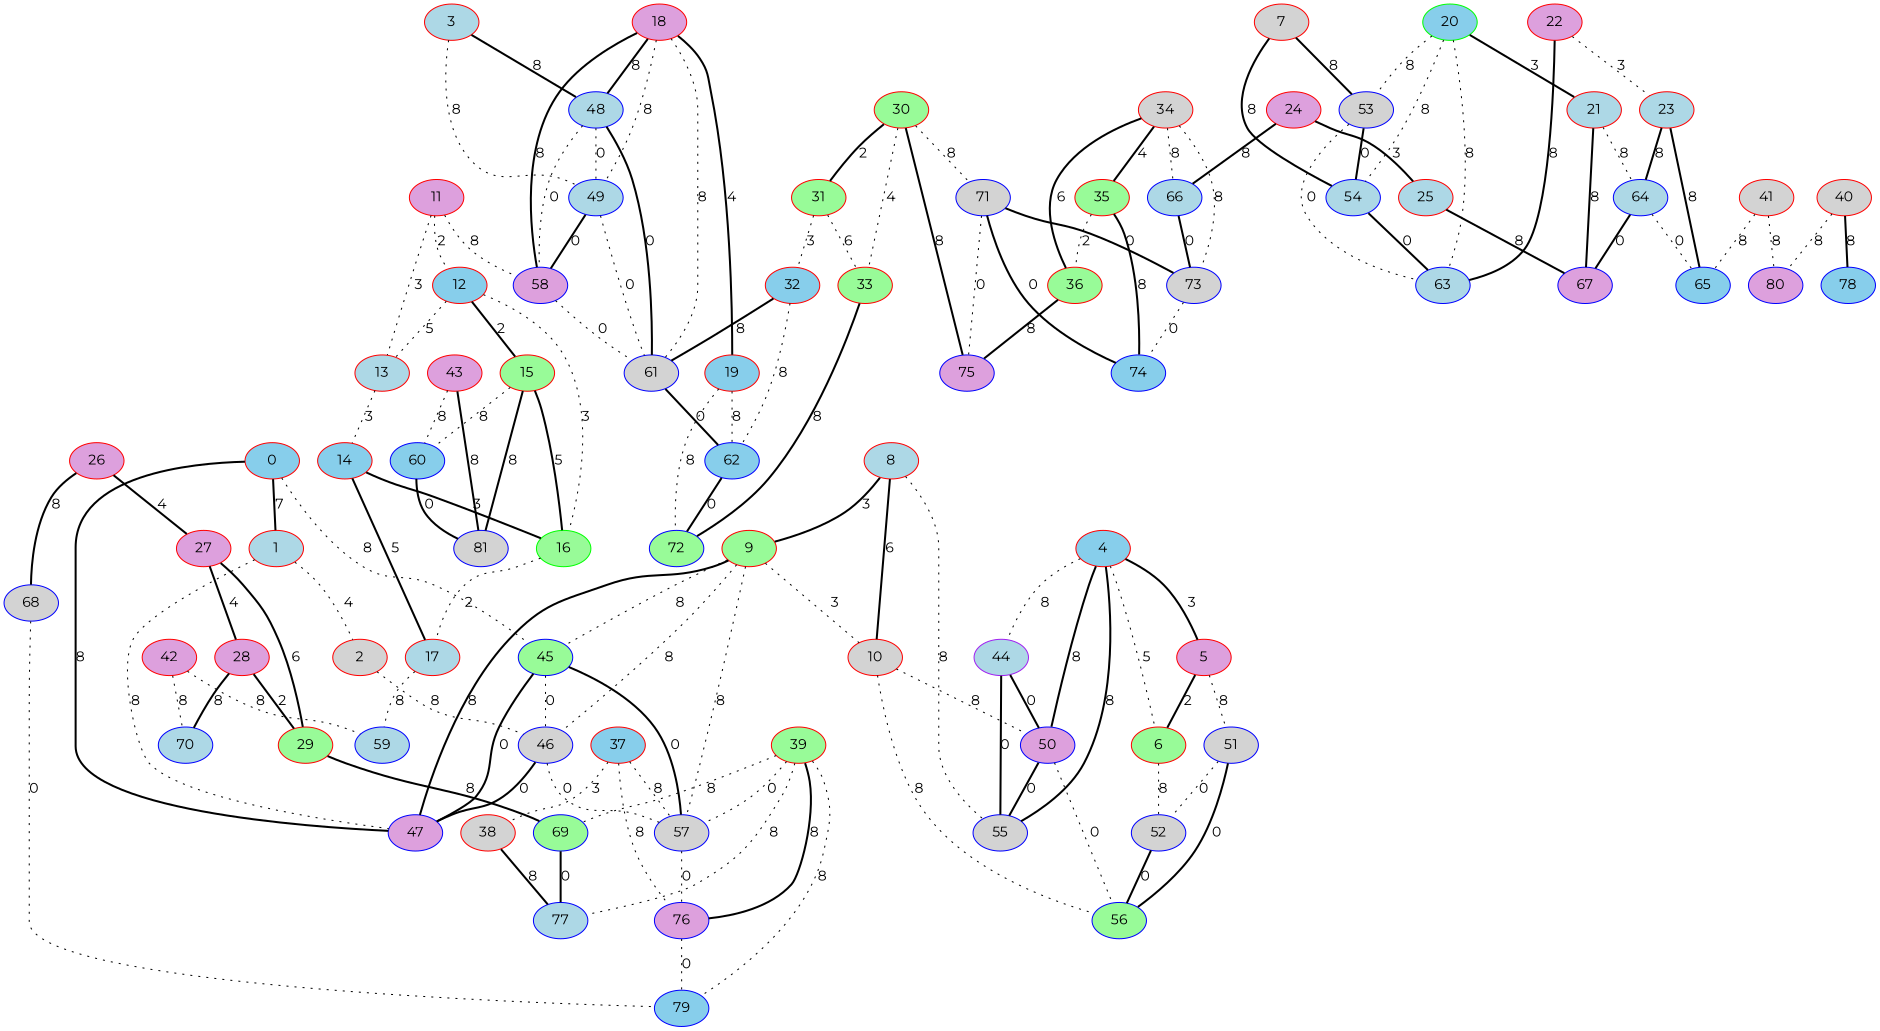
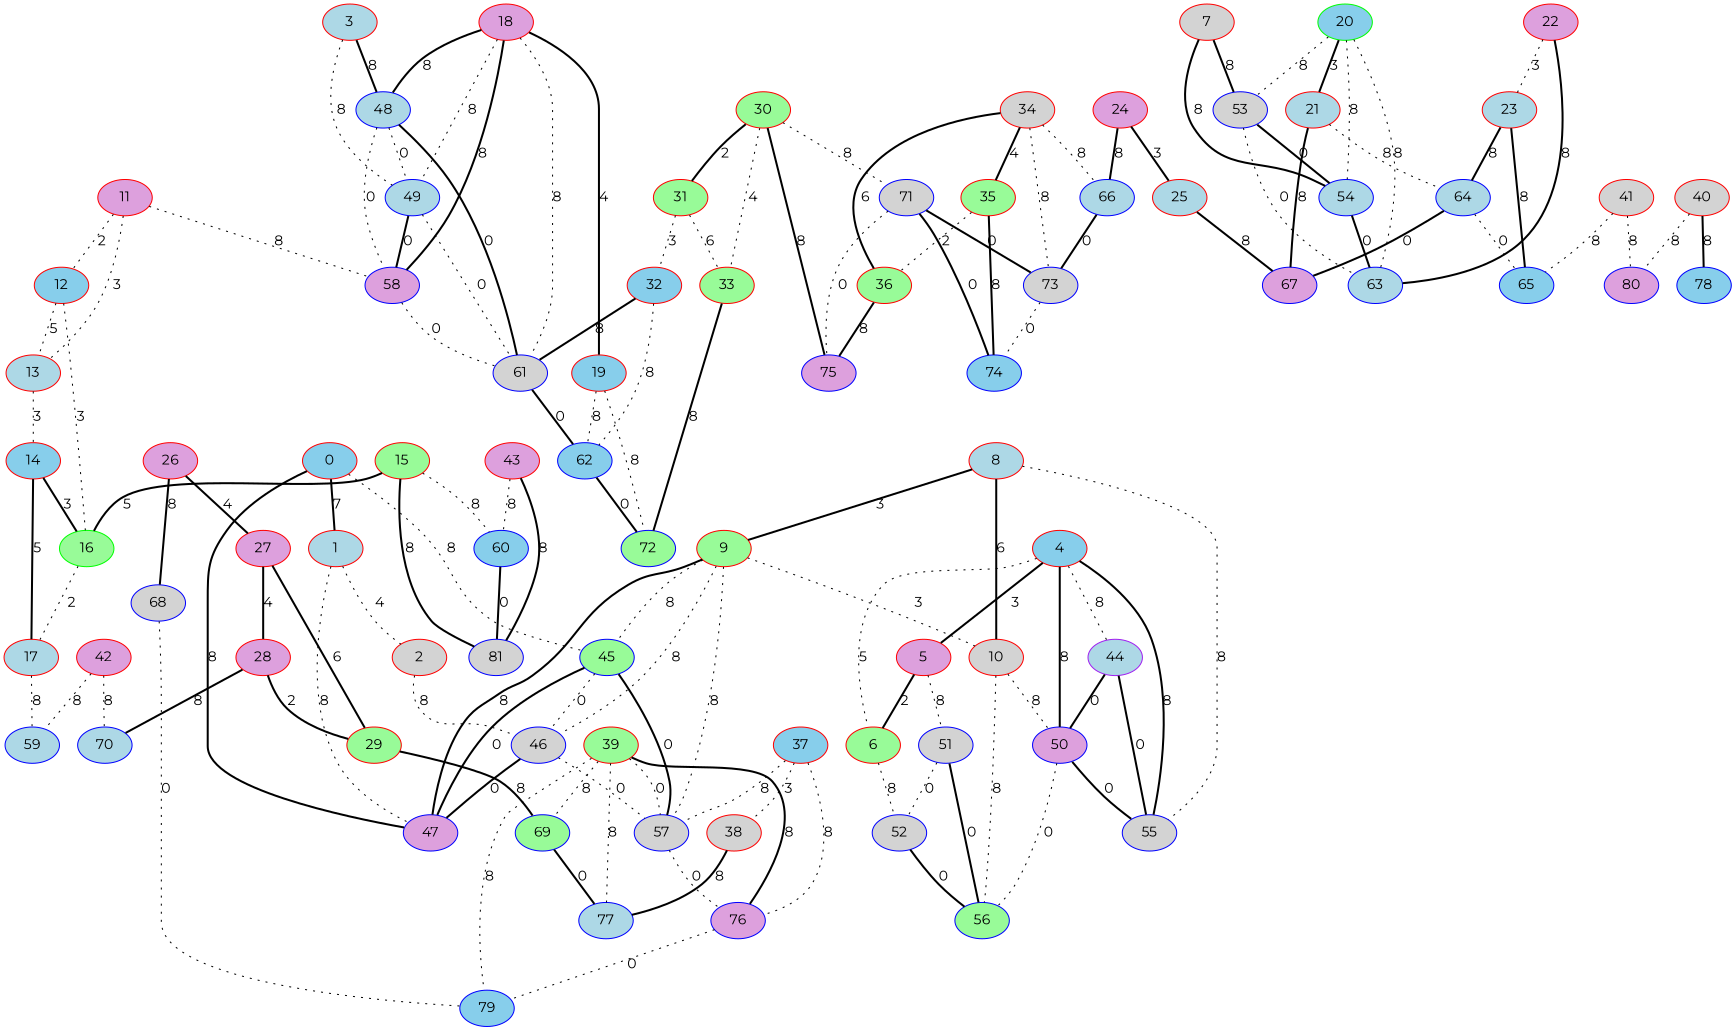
(494, 329) -> none
